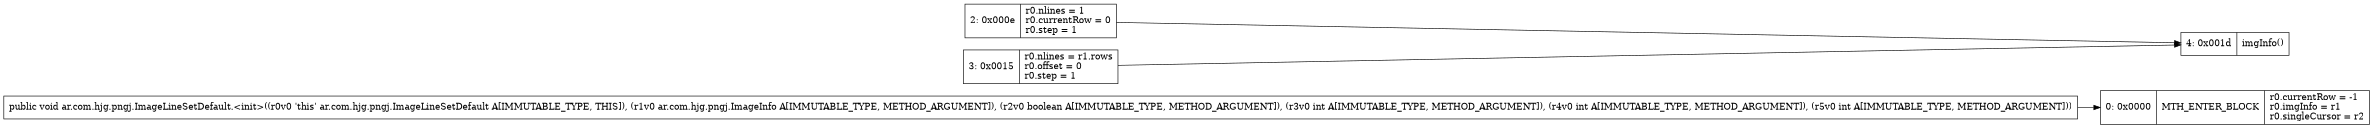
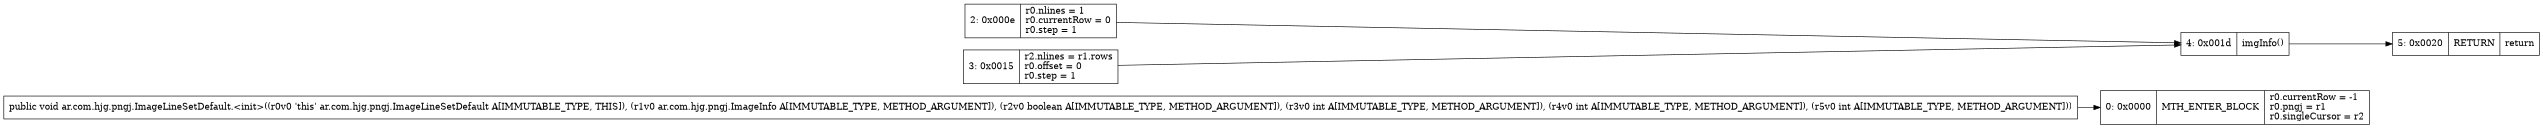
none -> (2466, 44)
(1069, 57) -> (1069, 57)
(2305, 107) -> (2298, 107)
